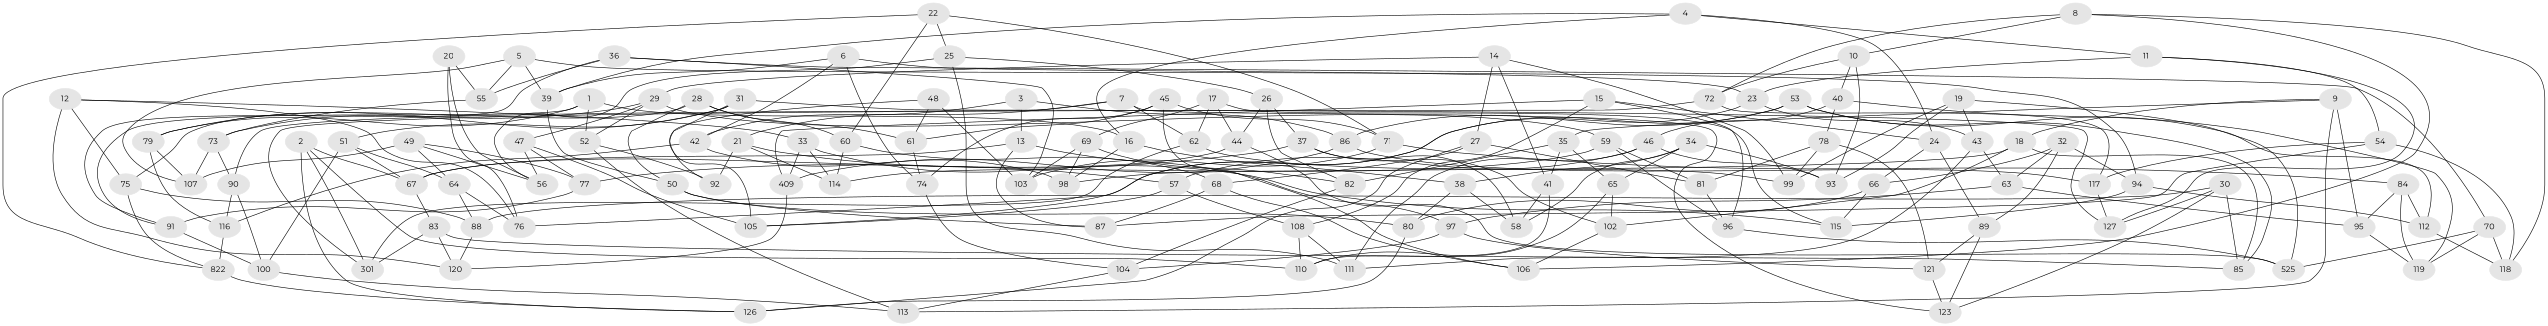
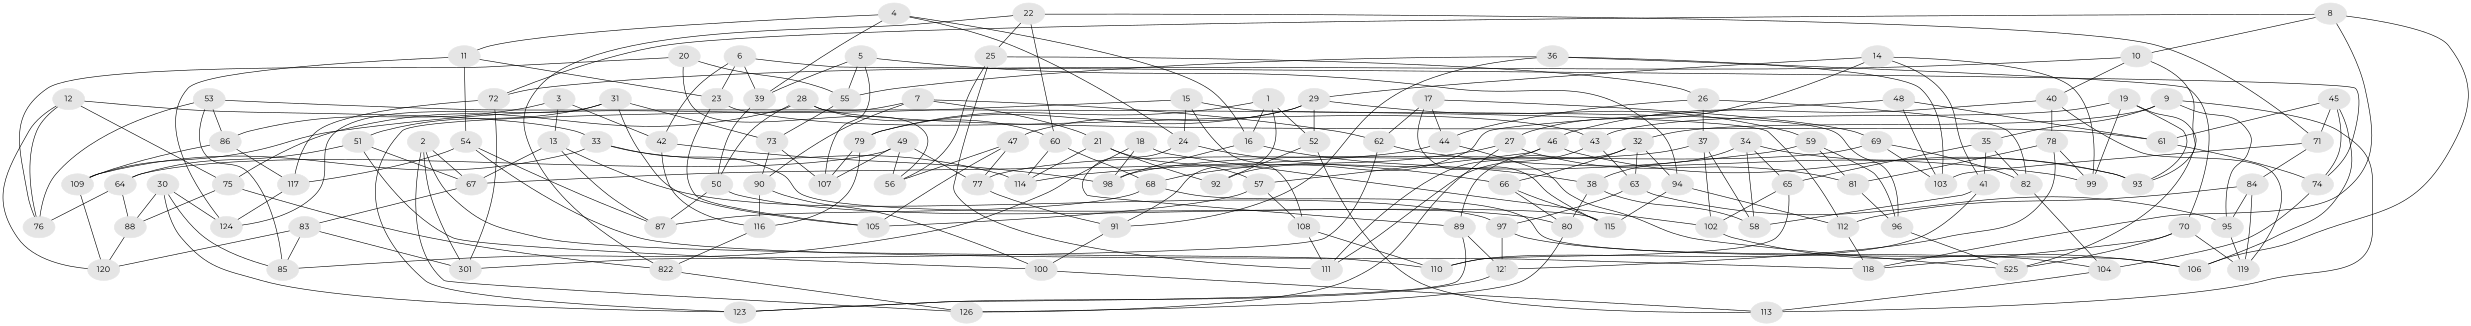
(2153, 110) -> (1904, 125)
(786, 184) -> (78, 184)
(2110, 227) -> (226, 227)
